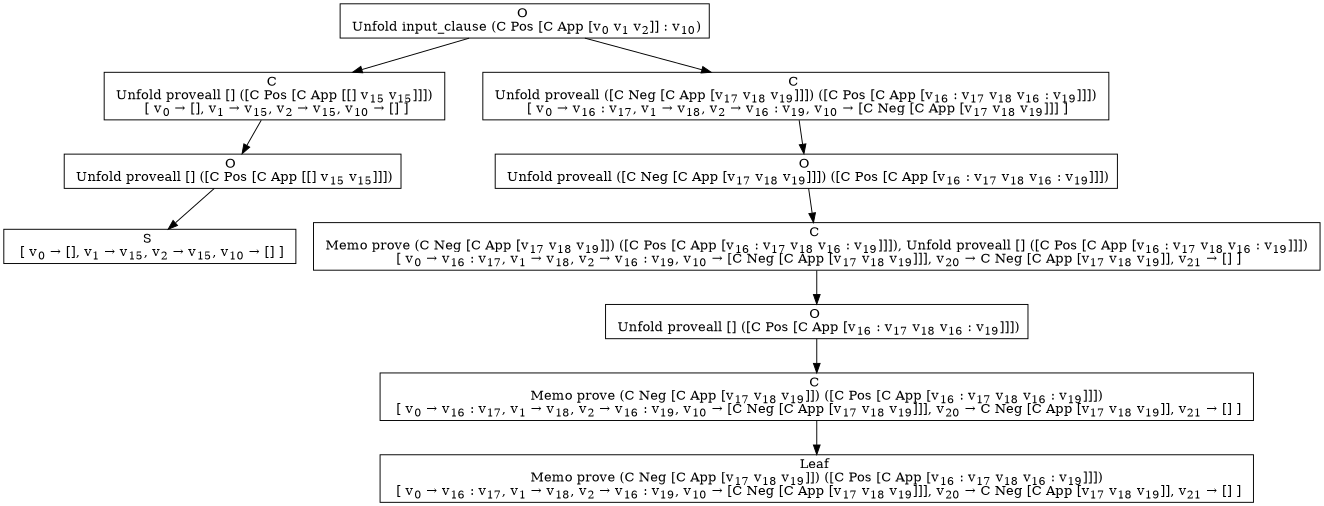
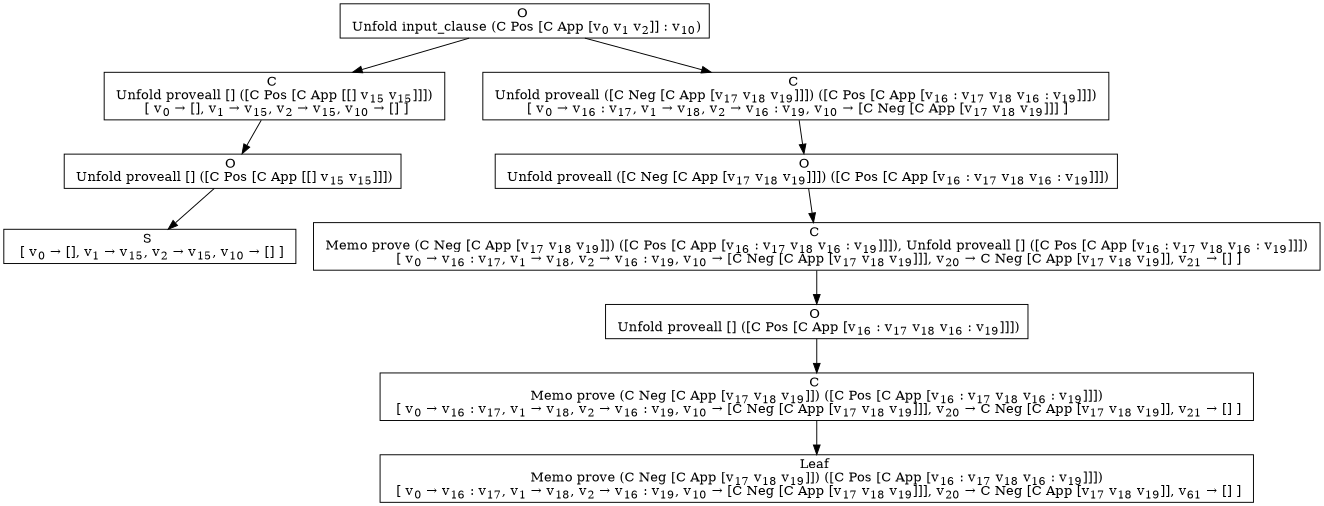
(1194, 491) -> (1194, 491)
